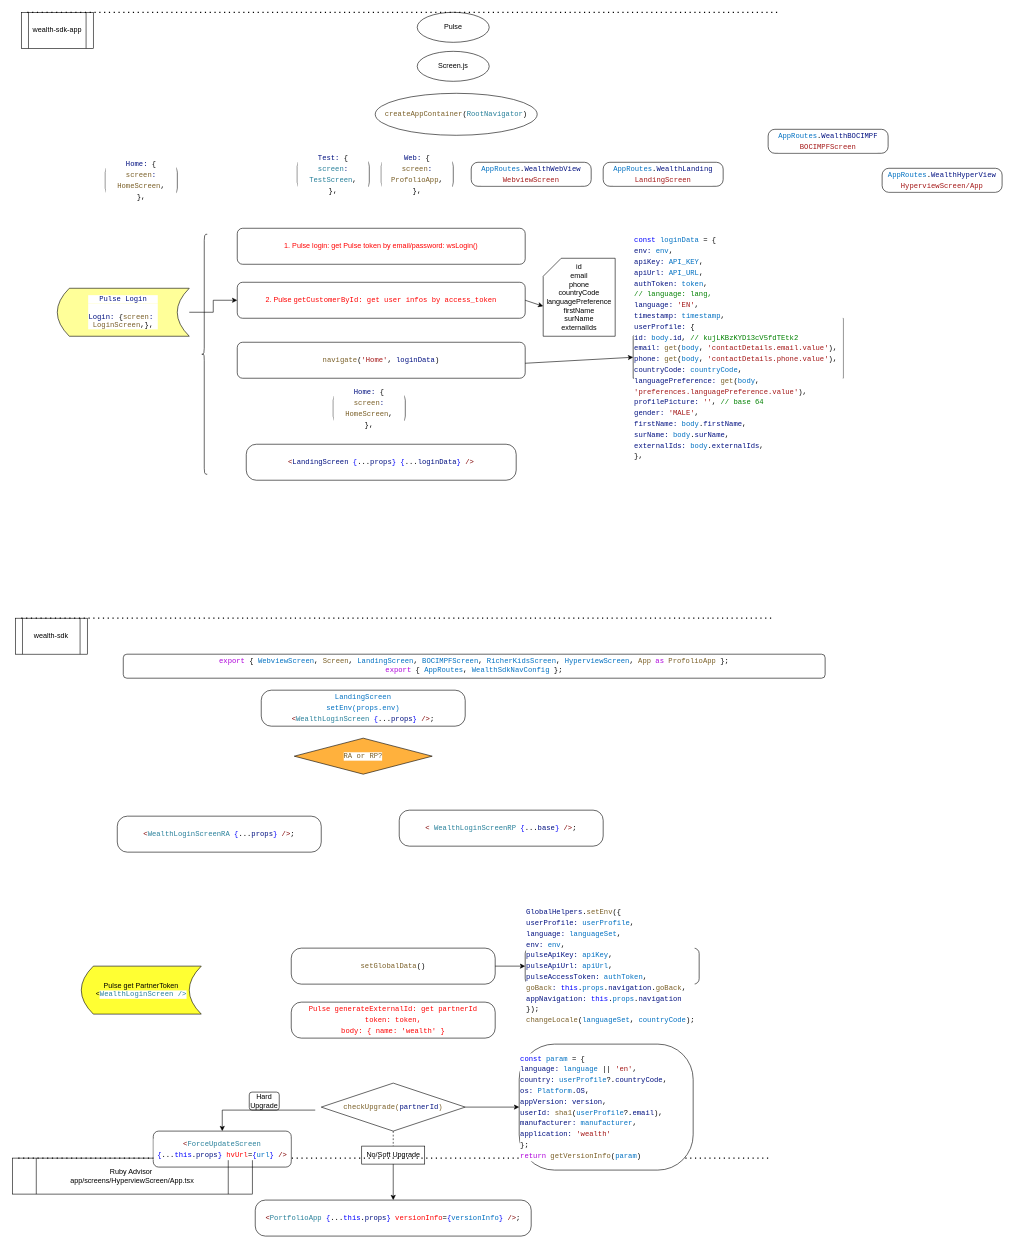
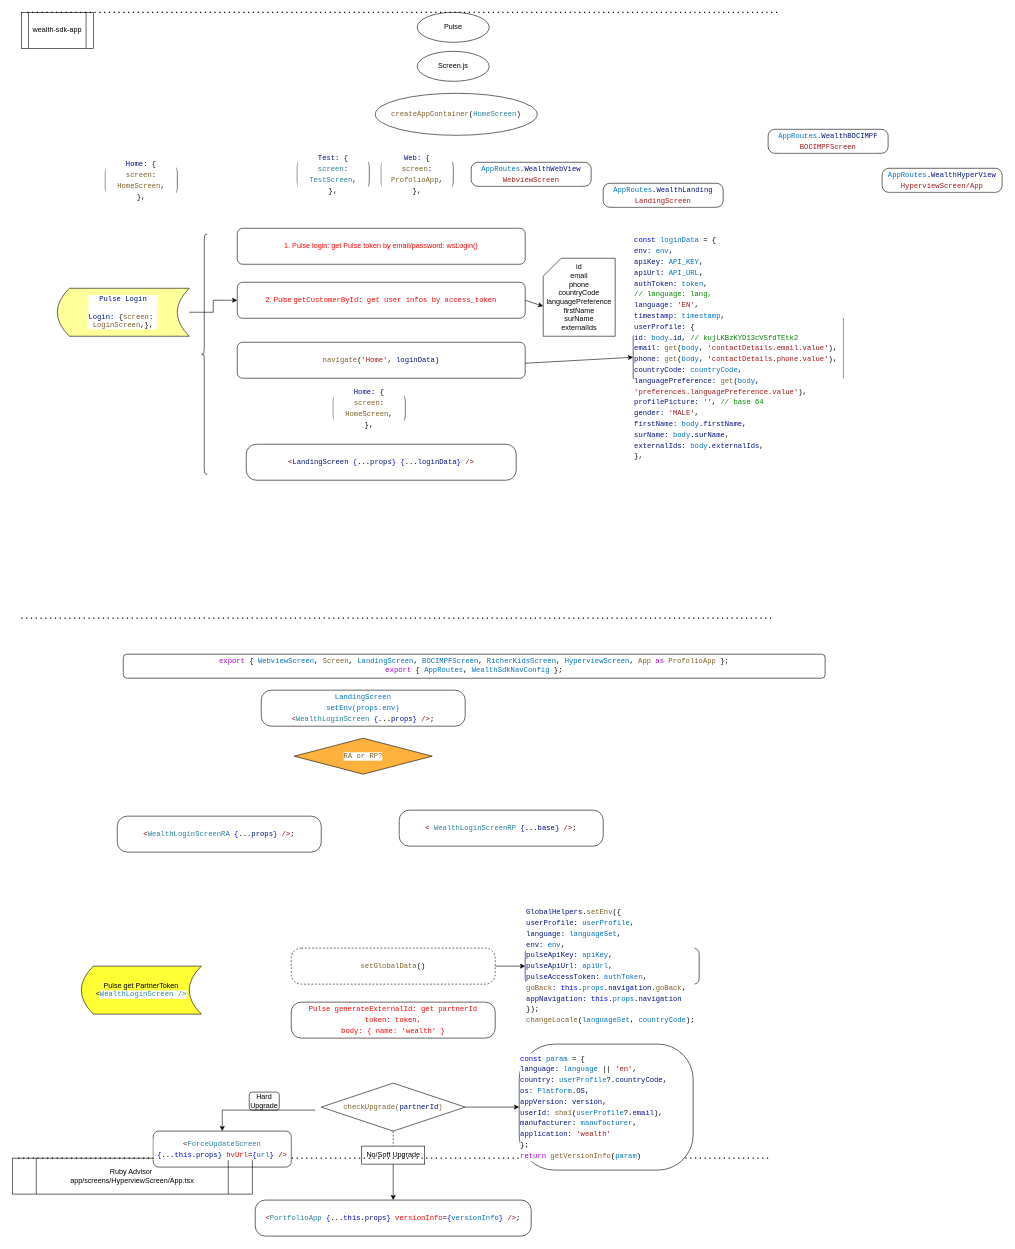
(456, 114) -> (456, 114)
(663, 174) -> (663, 195)
(51, 636) -> none
(393, 966) -> (393, 966)
